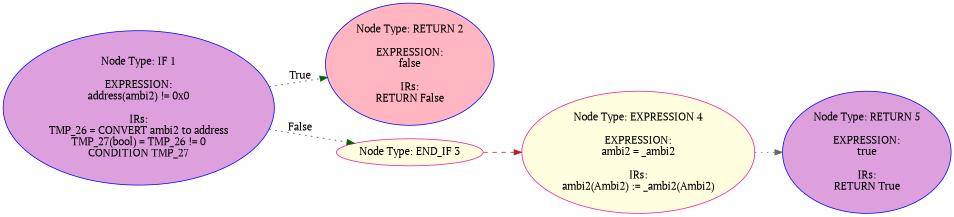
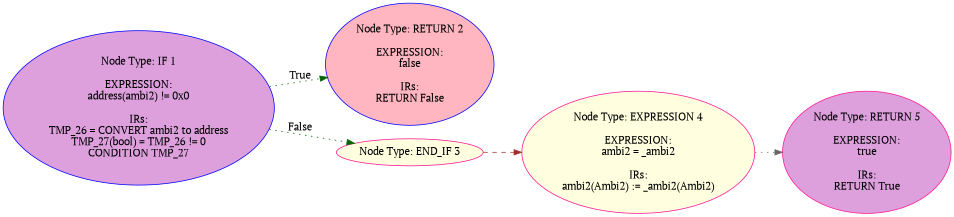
(867, 152) -> (867, 152)
